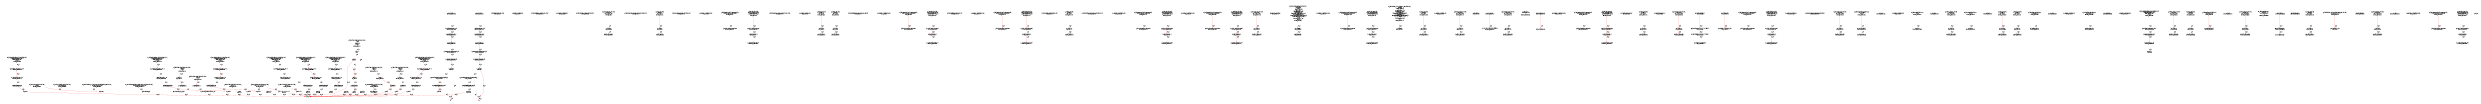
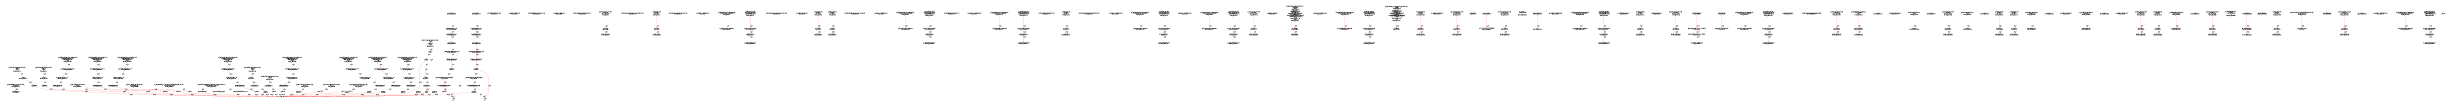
(2107, 14) -> (2104, 14)
none -> (282, 94)
